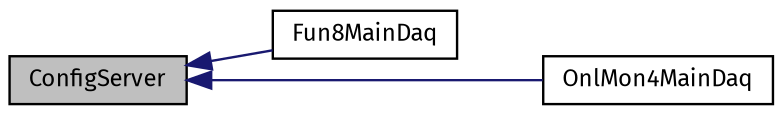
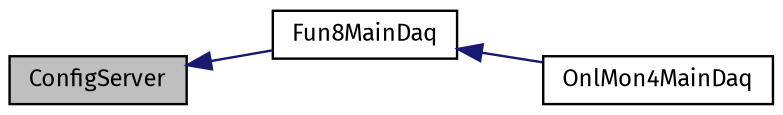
(377, 80) -> (512, 57)
